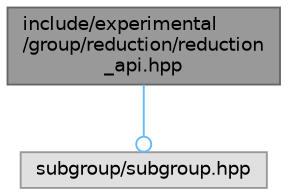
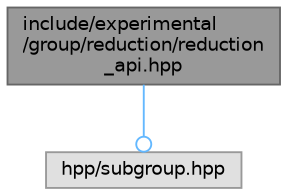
(144, 170) -> (144, 170)
